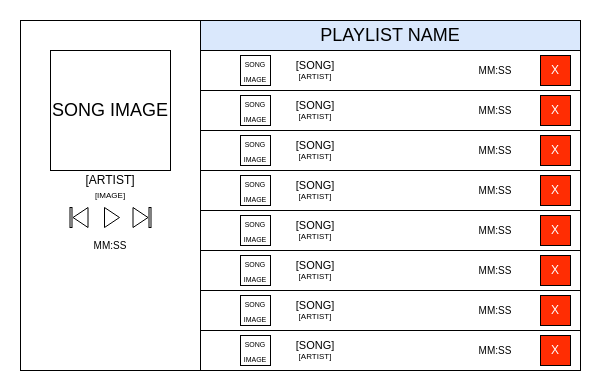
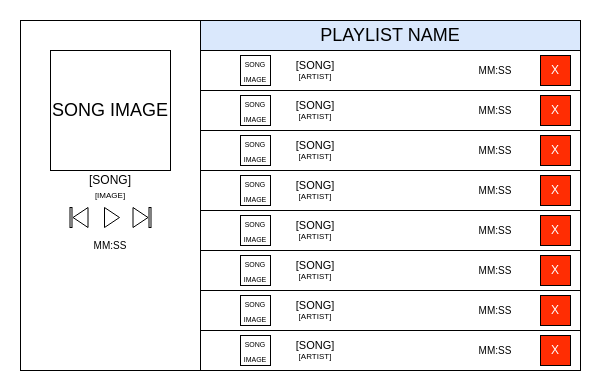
(111, 181) -> (111, 181)
